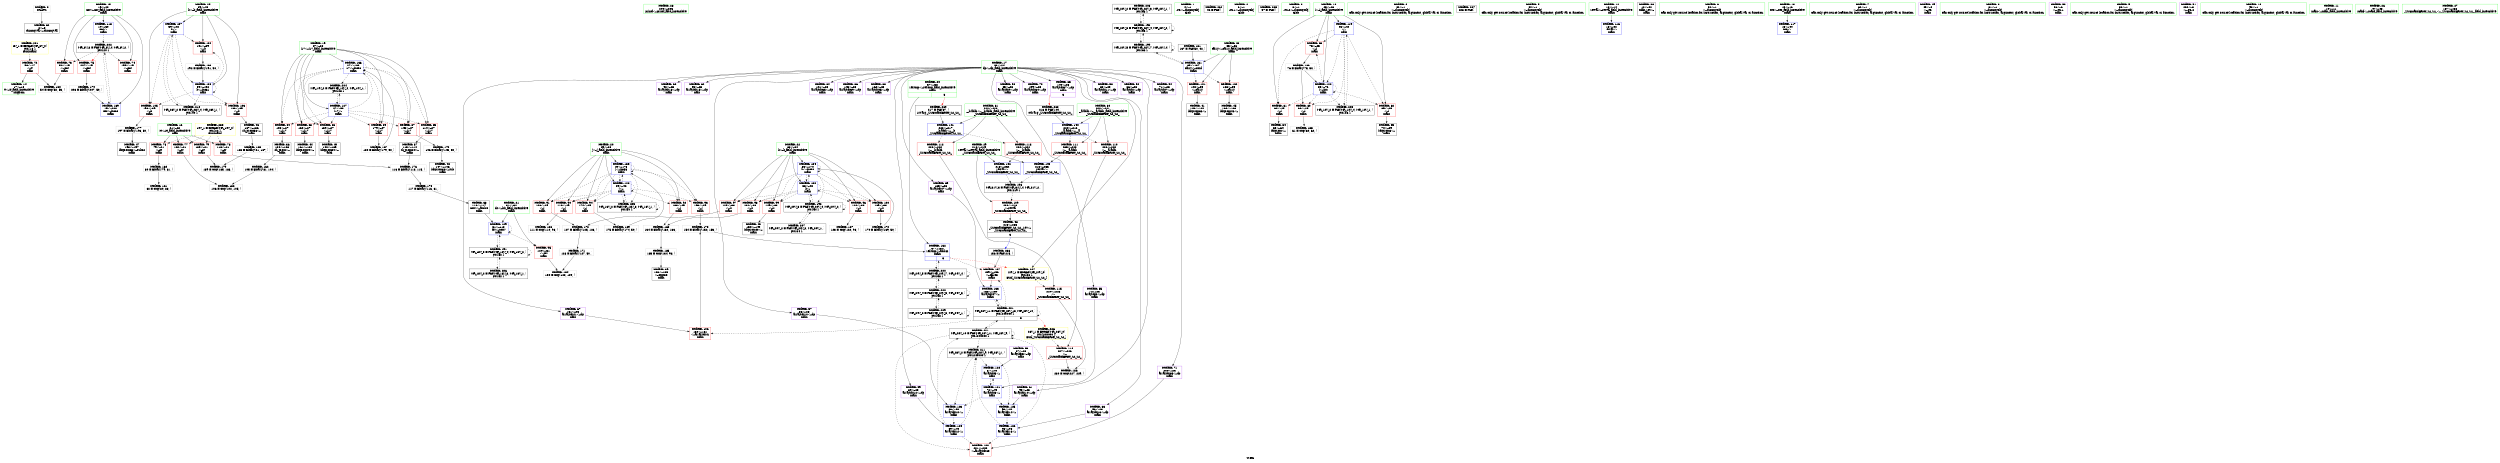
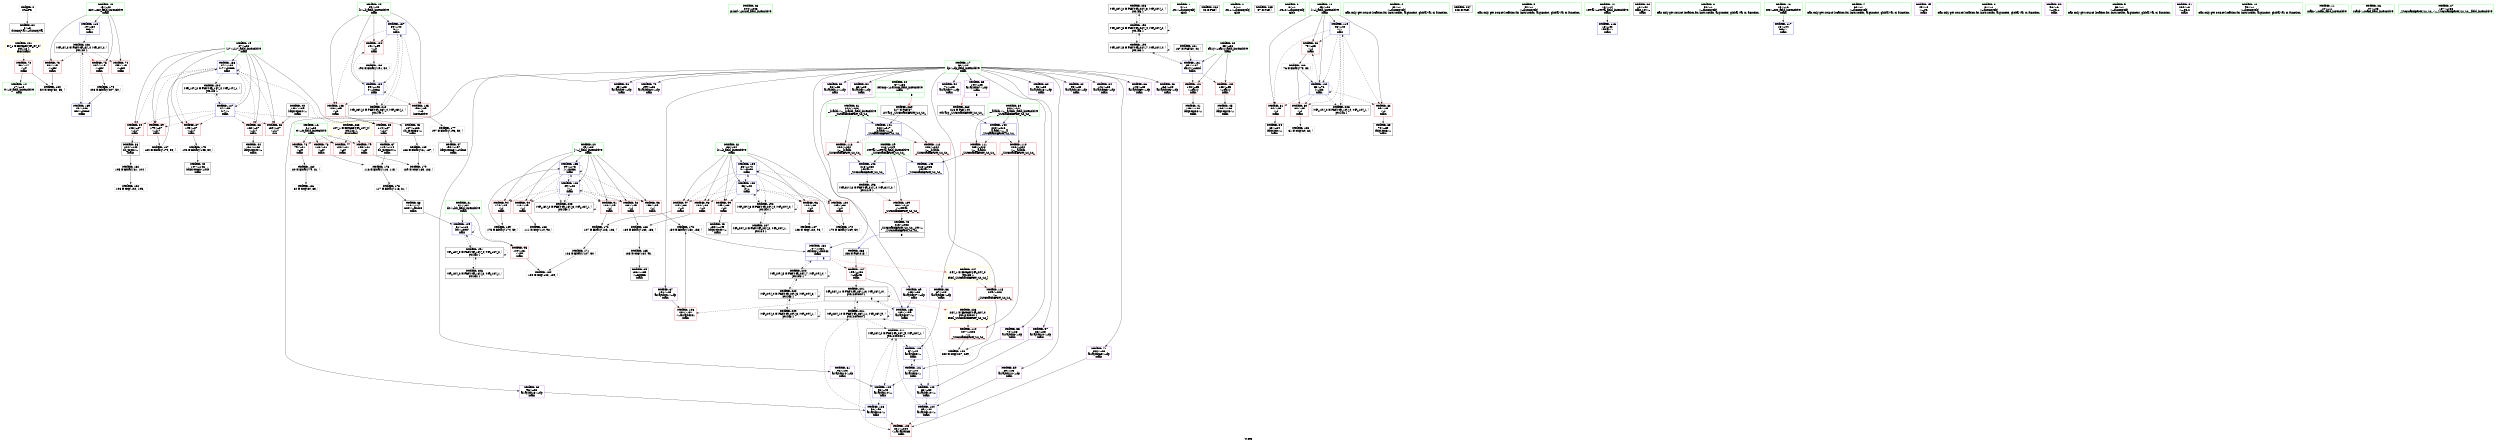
(142, 57) -> none
(19, 93) -> (19, 93)
(149, 114) -> (421, 114)
(328, 134) -> (275, 134)
(329, 138) -> (287, 119)
(1134, 138) -> (955, 175)
(330, 153) -> (297, 114)
(197, 172) -> none
(1005, 293) -> (856, 283)
